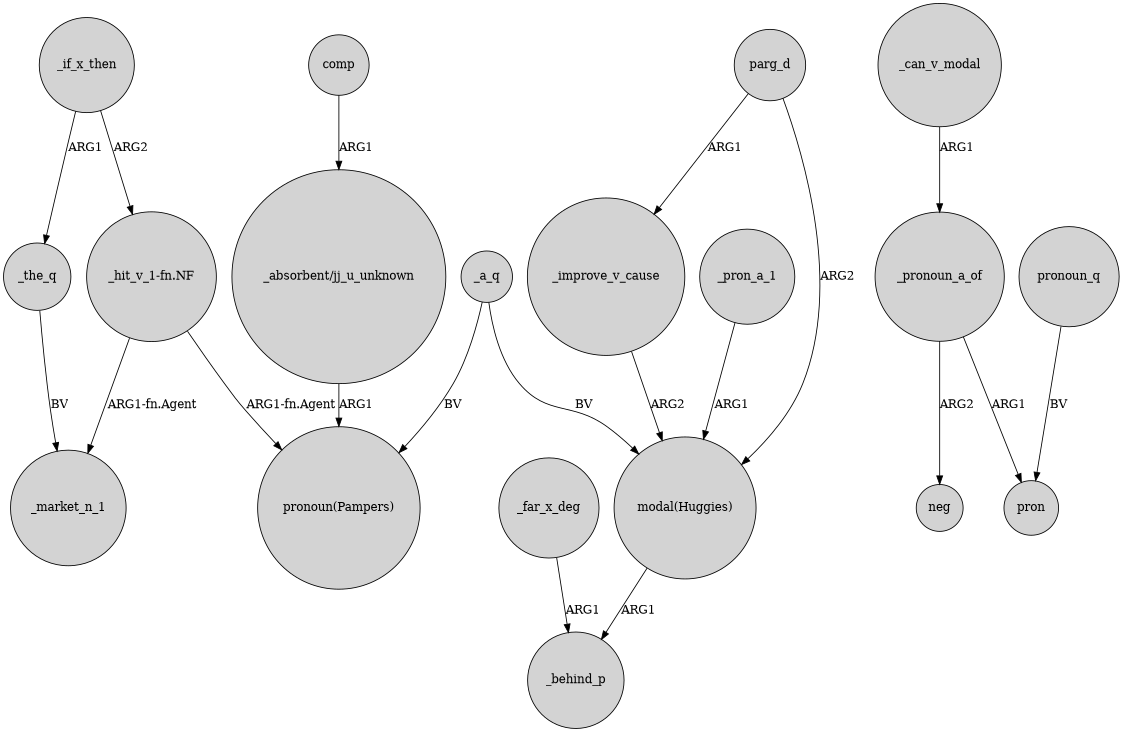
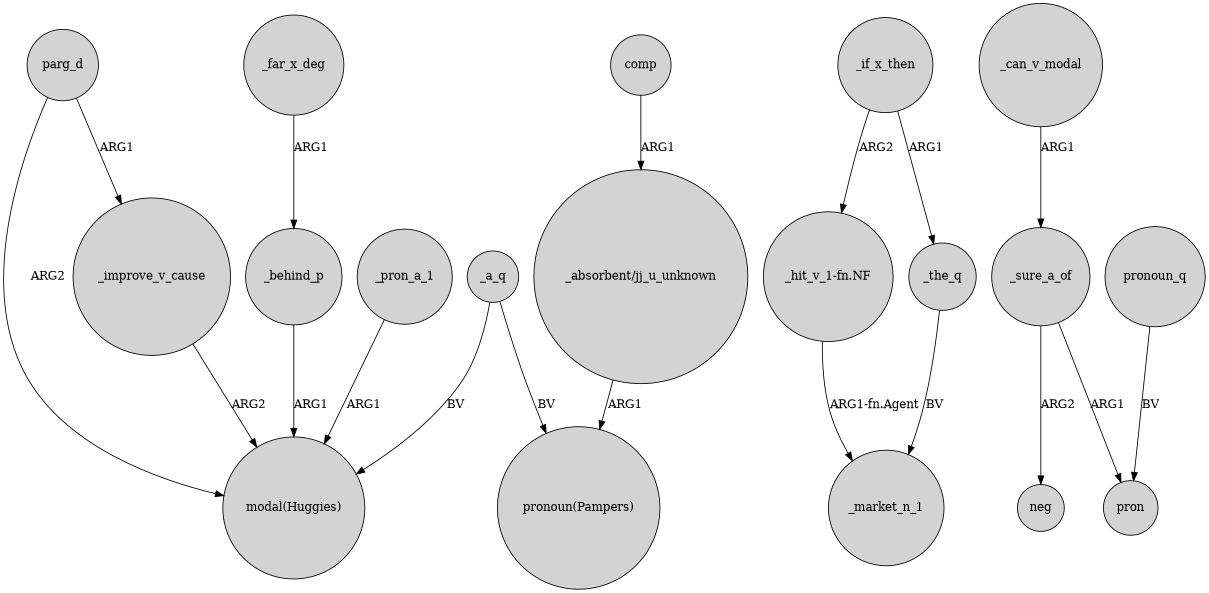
(940, 277) -> (1041, 277)
(229, 390) -> none
(627, 600) -> (294, 377)
